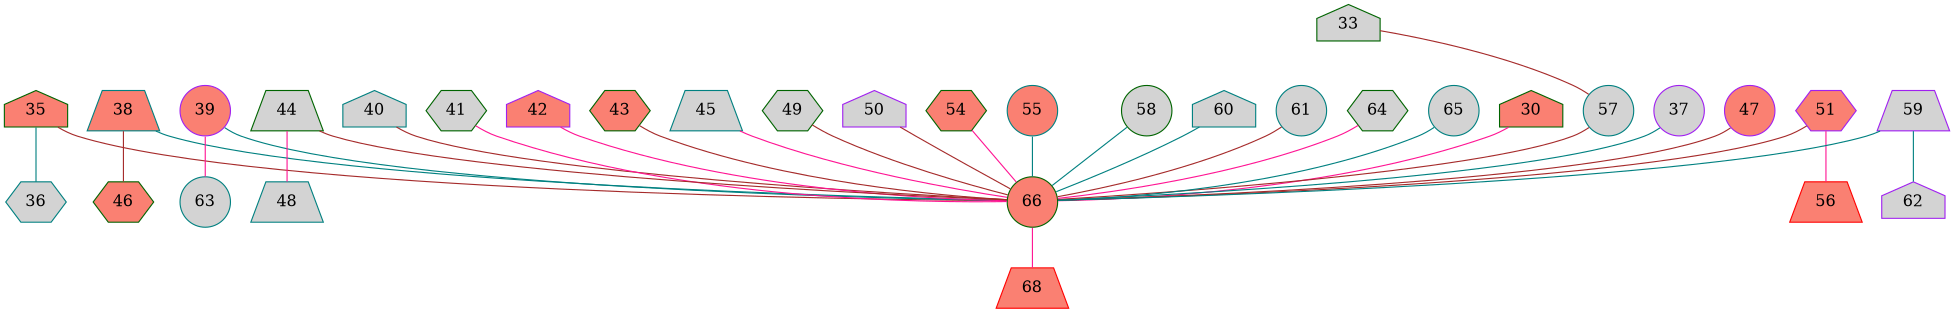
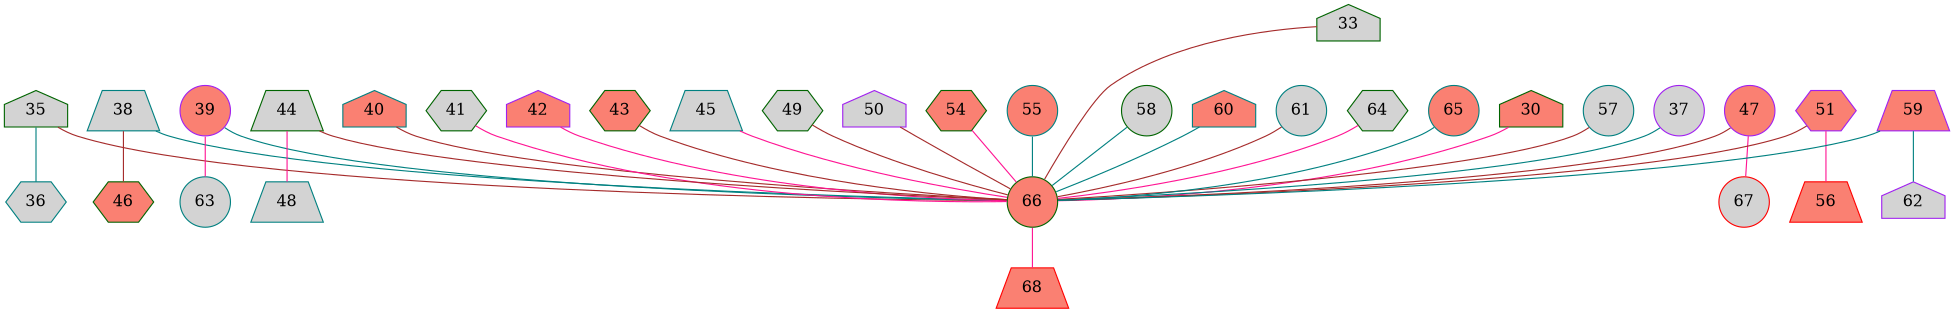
(1487, 55) -> (1155, 61)
(36, 111) -> (36, 111)
(123, 111) -> (123, 111)
(374, 111) -> (374, 111)
(1224, 111) -> (1224, 111)
(1454, 111) -> (1454, 111)
(1913, 111) -> (1913, 111)
none -> (1744, 202)
